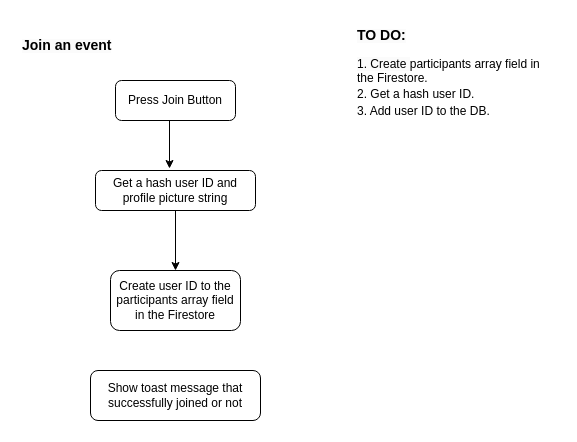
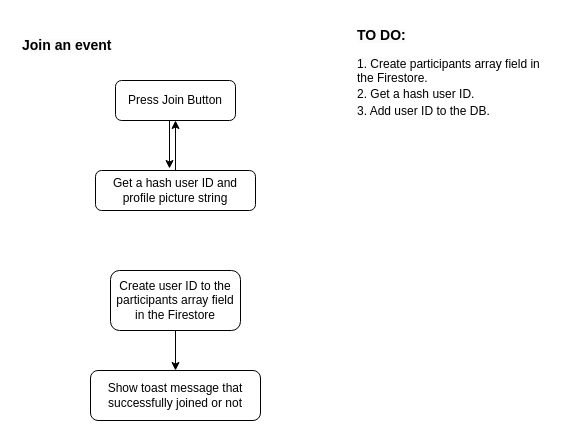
(176, 237) -> (176, 149)
none -> (176, 347)
